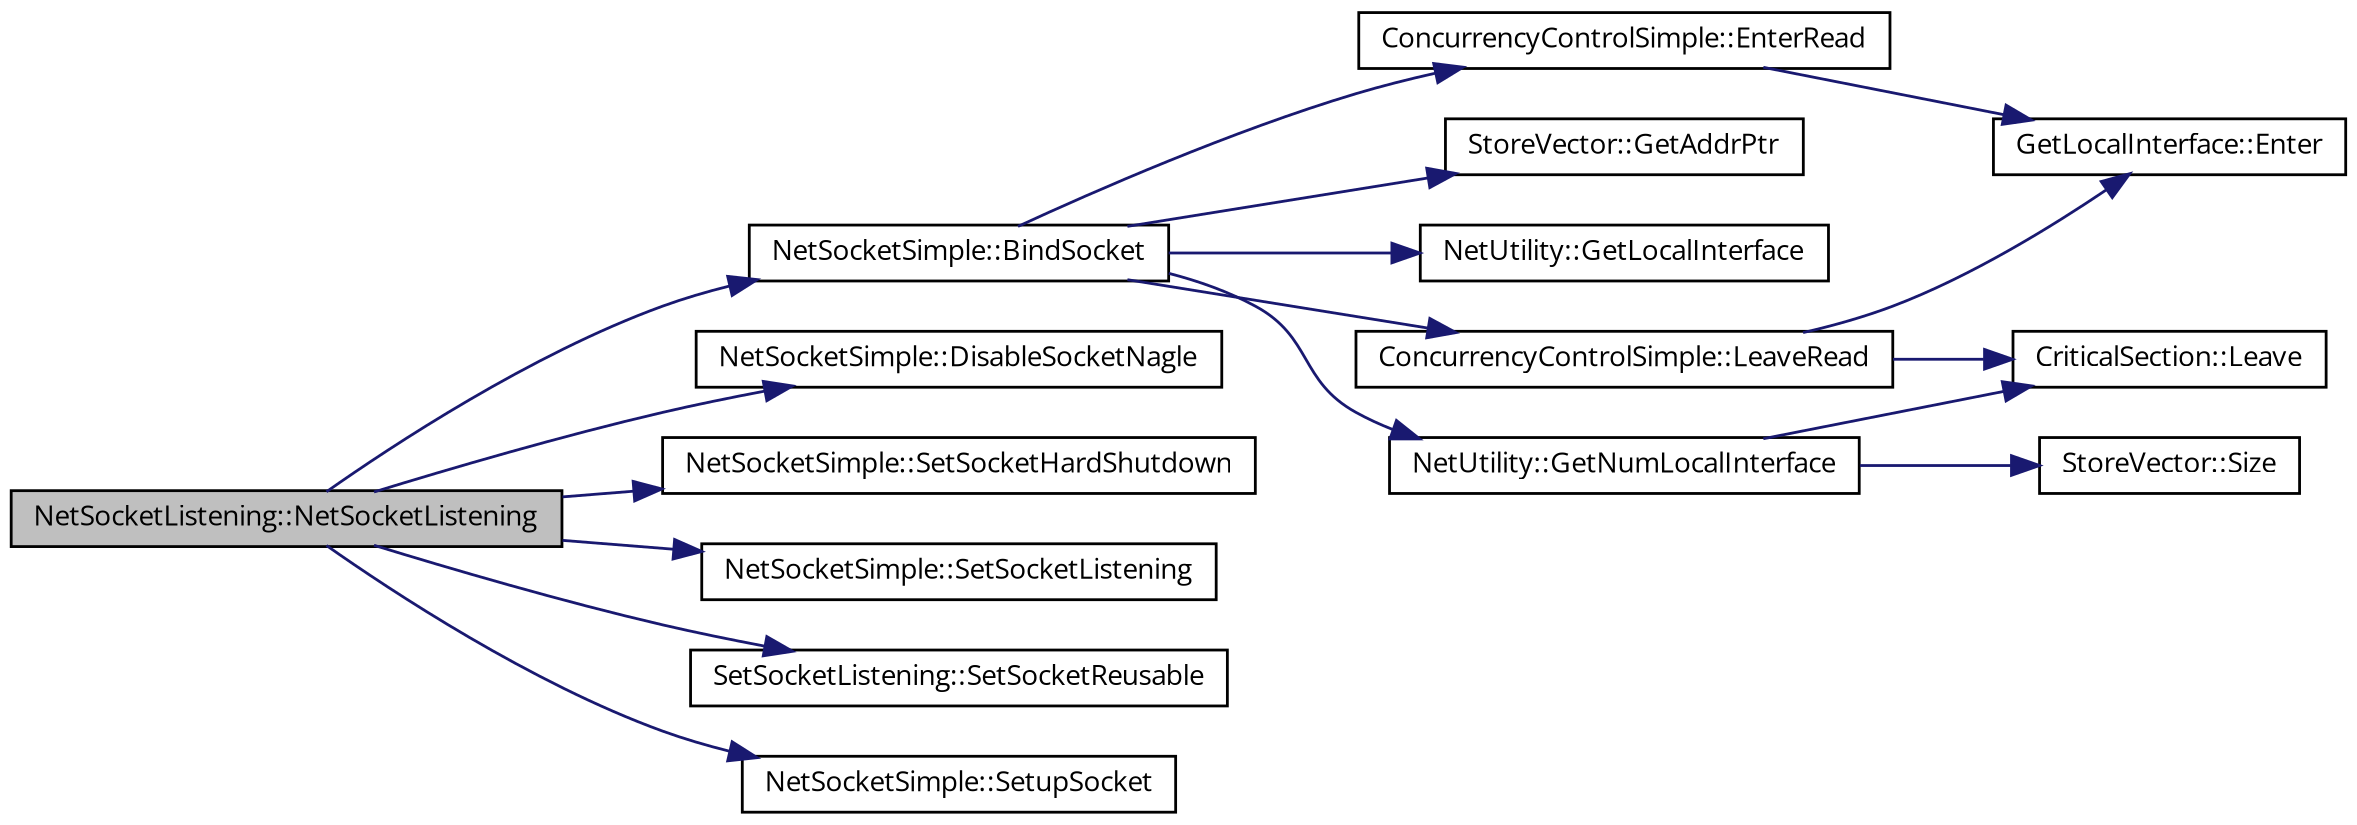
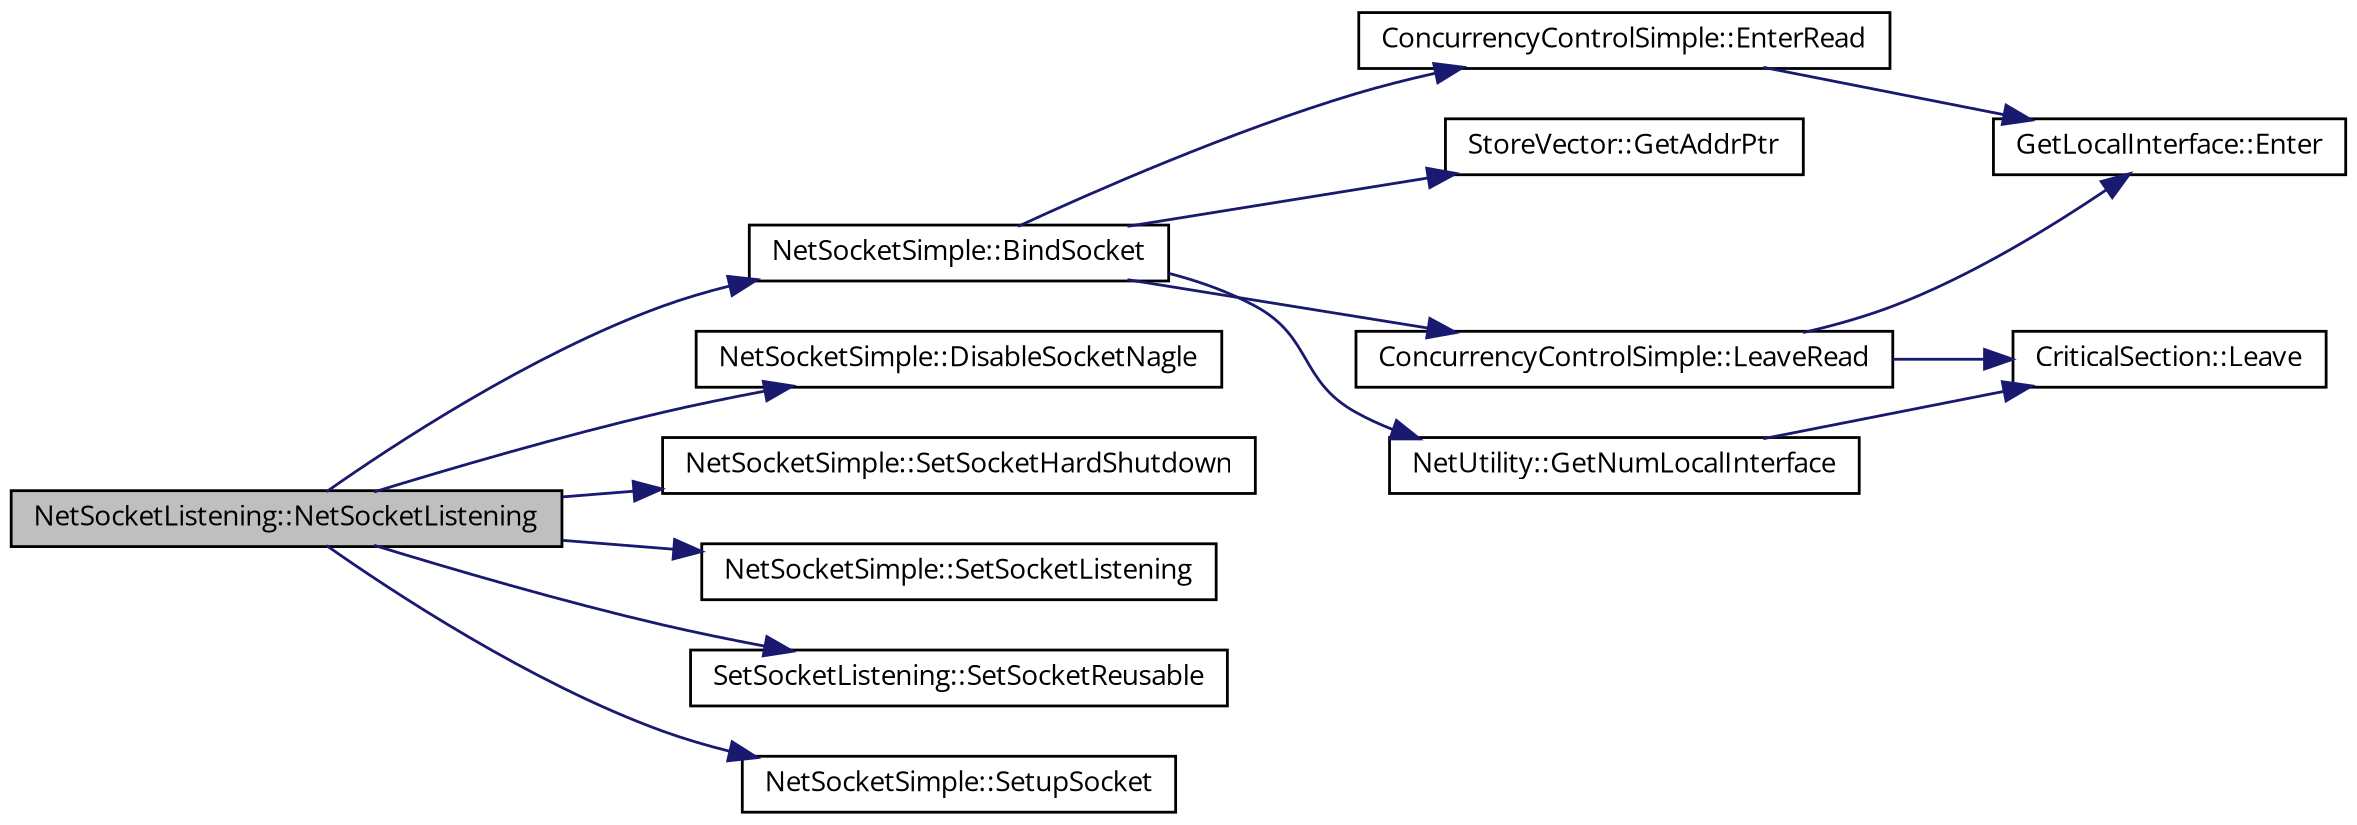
(1624, 253) -> none
(2170, 466) -> none
